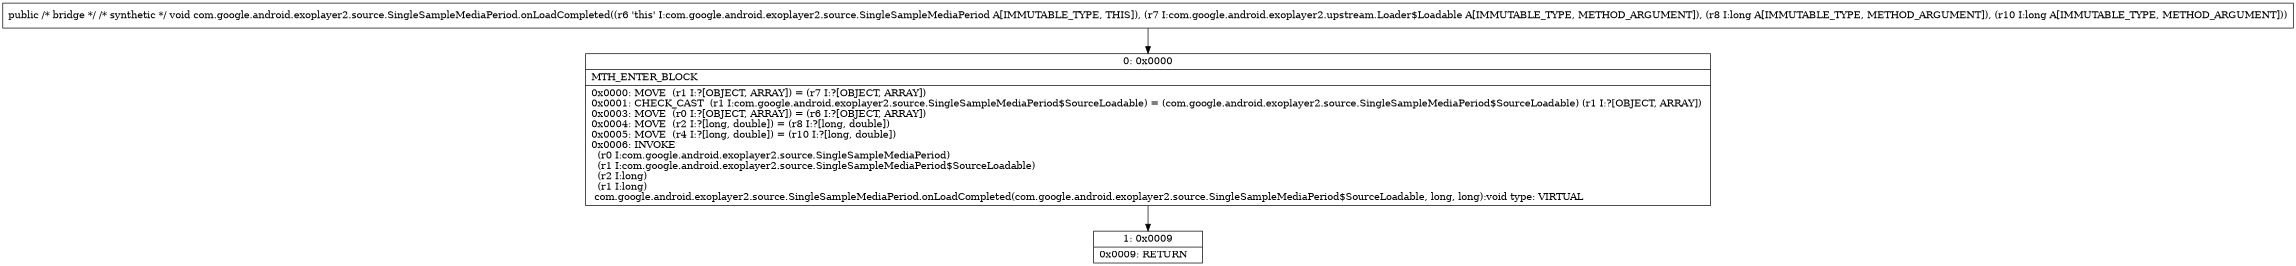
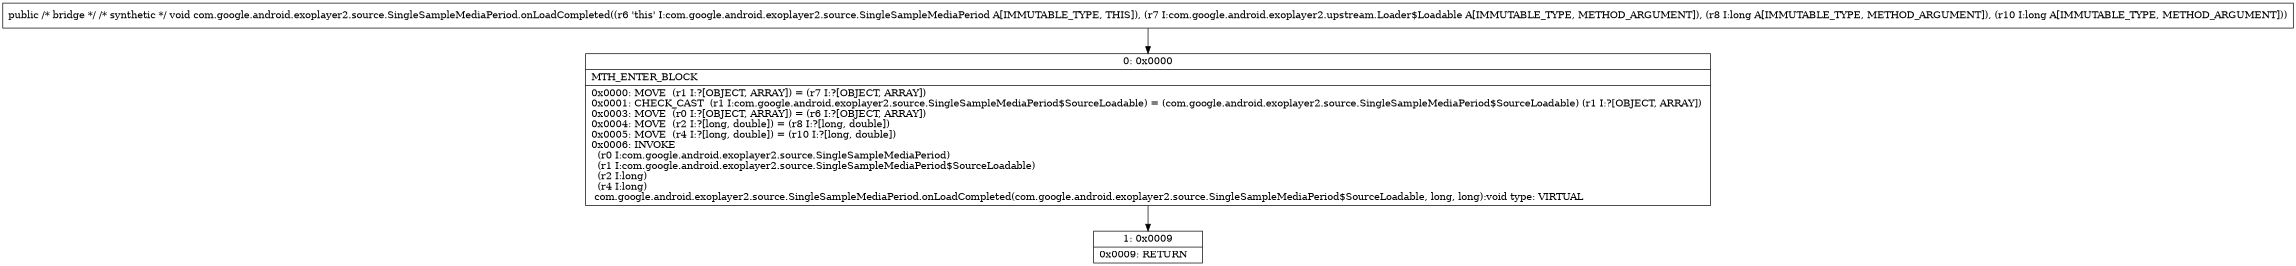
(619, 187) -> (619, 187)
